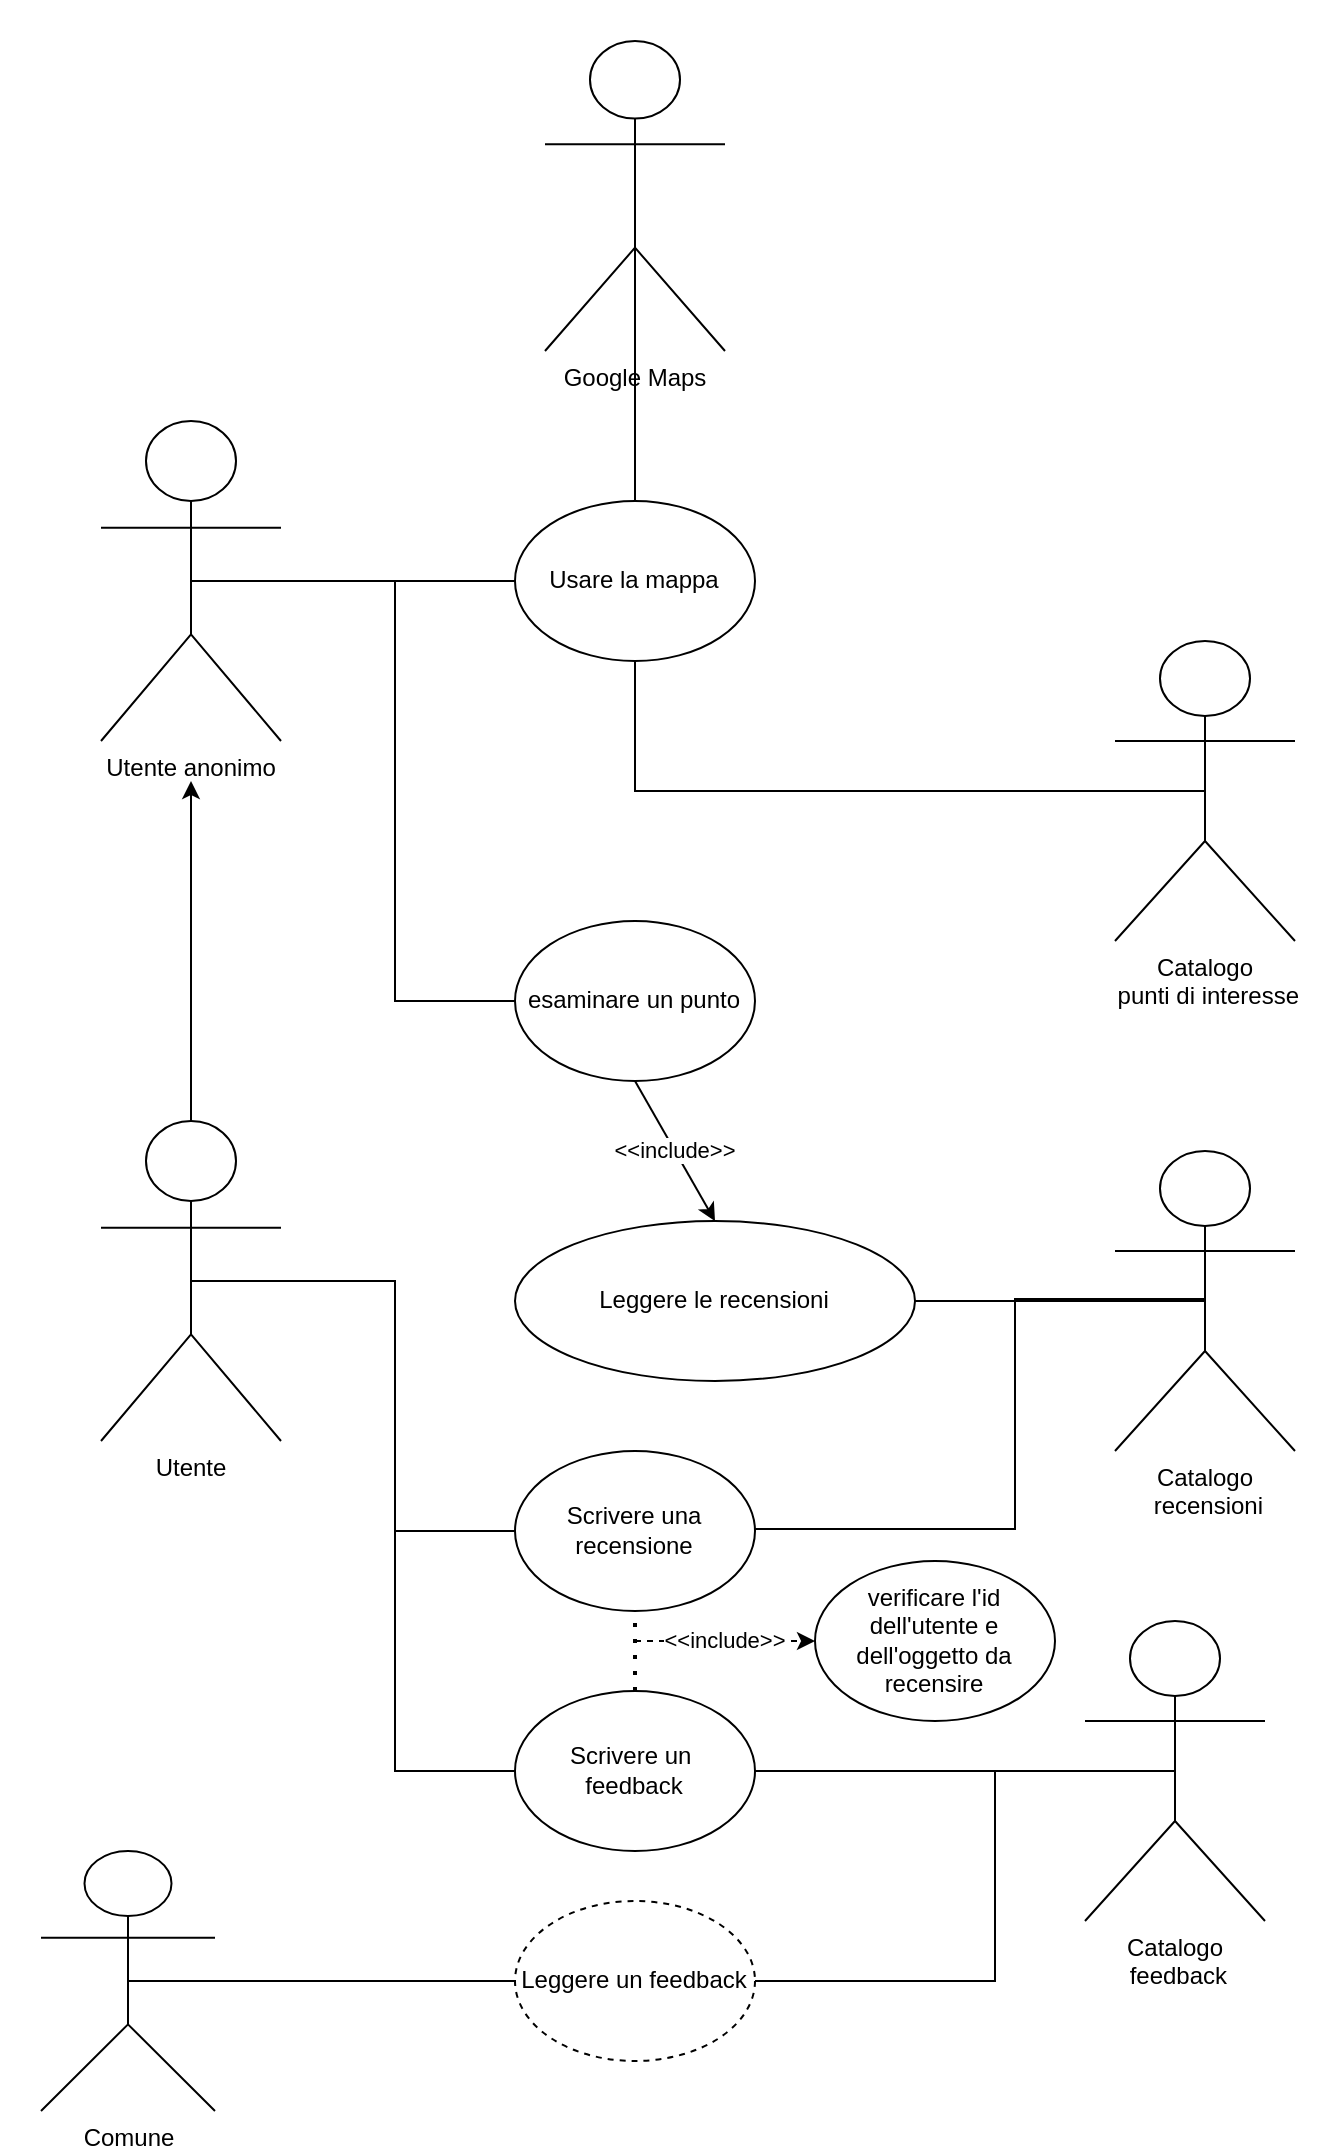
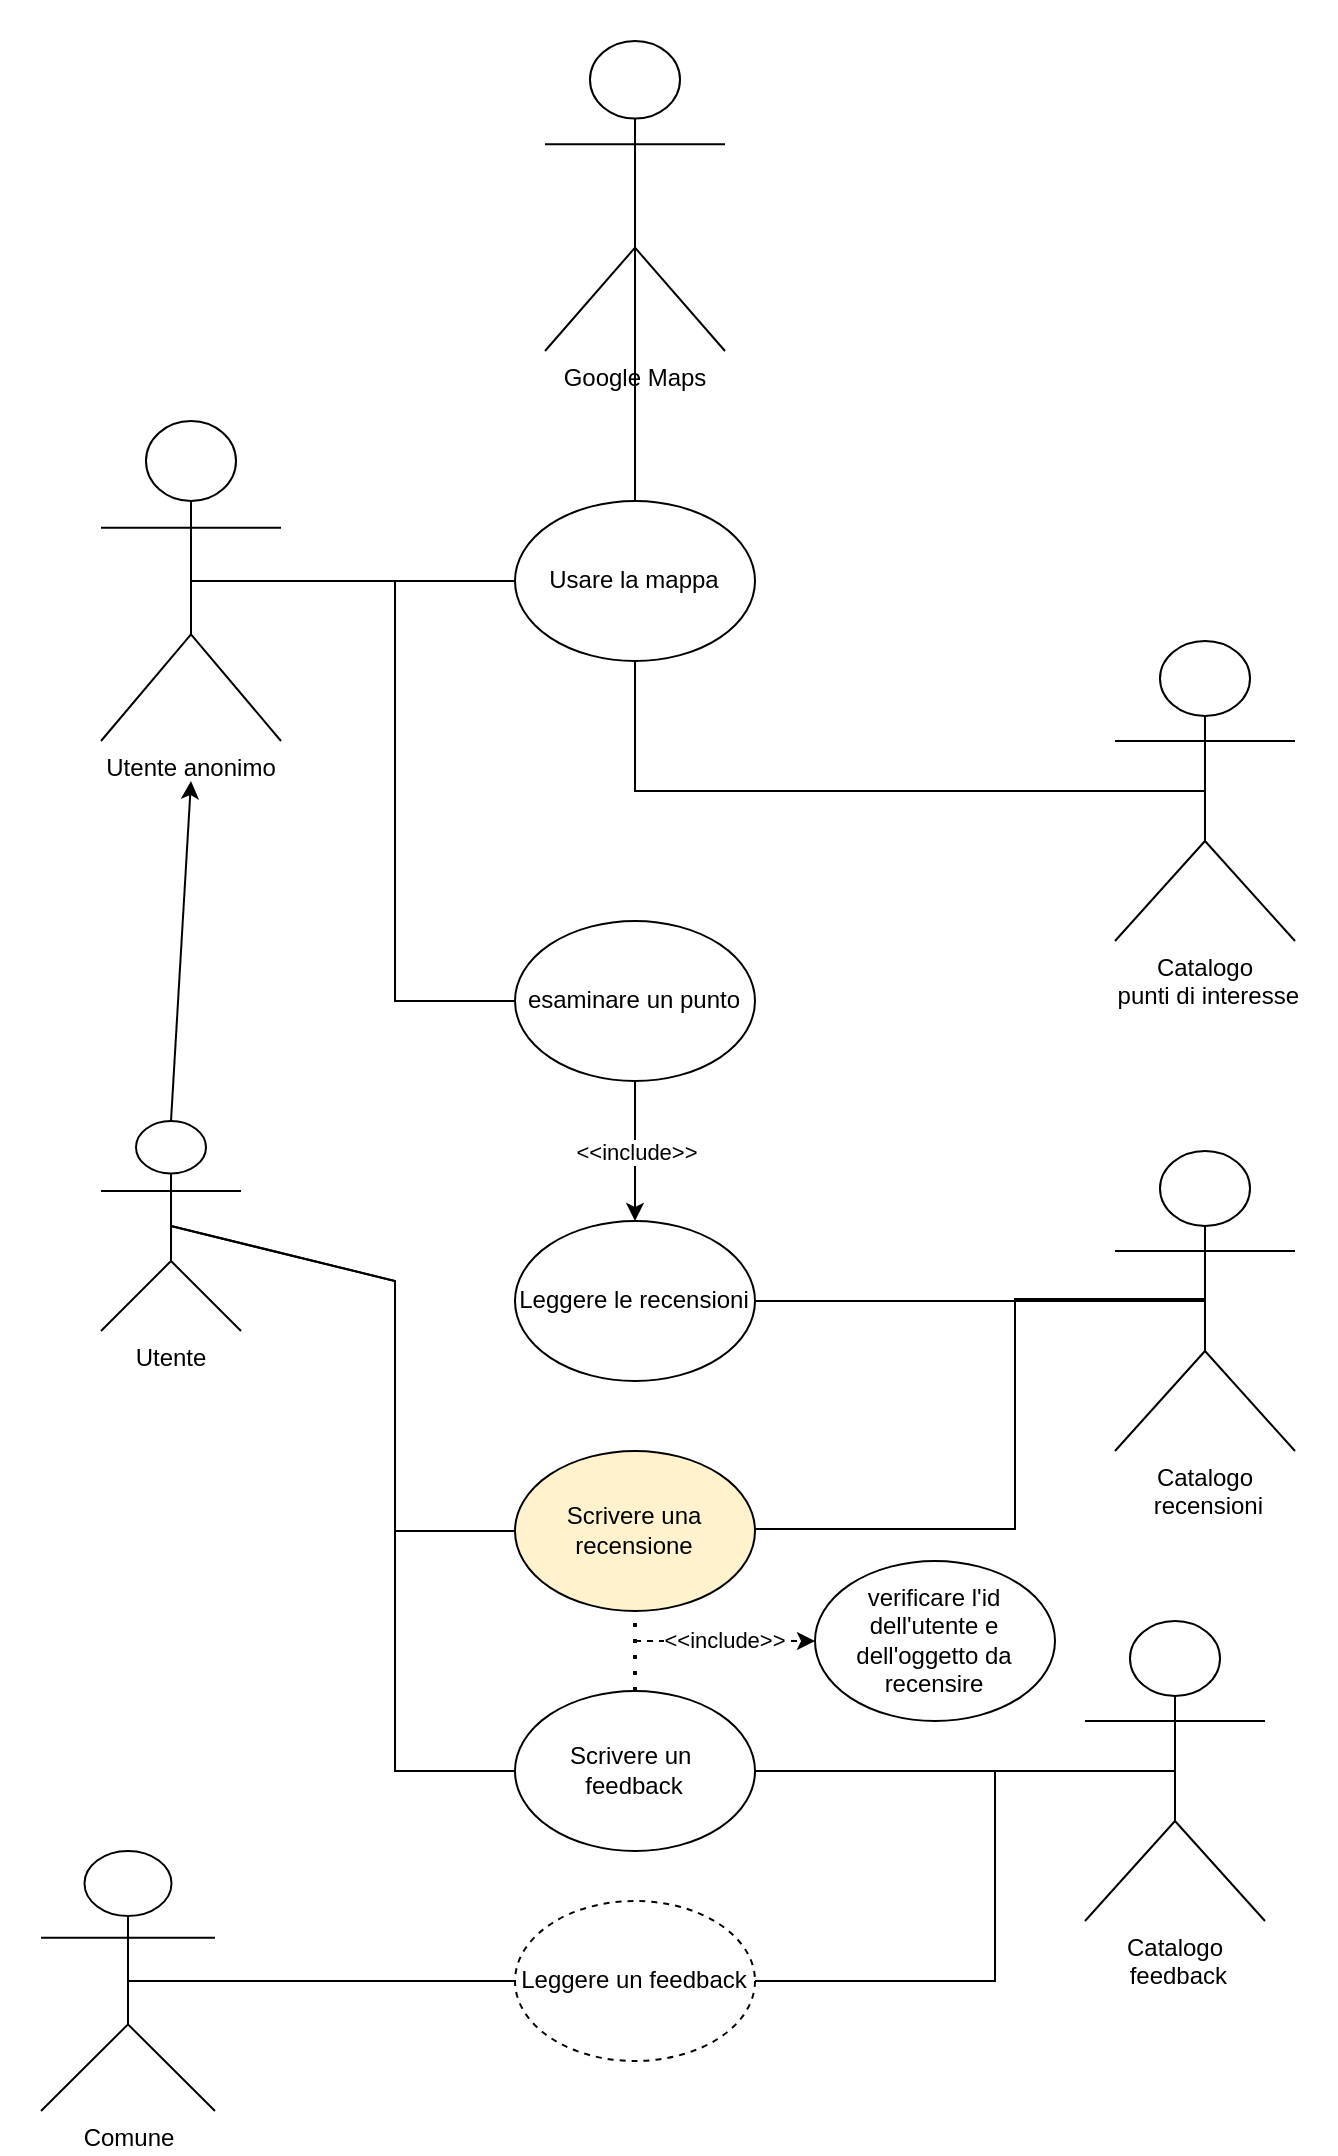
(191, 1281) -> (171, 1226)
(715, 1301) -> (635, 1301)
(635, 1531) -> (635, 1531)
